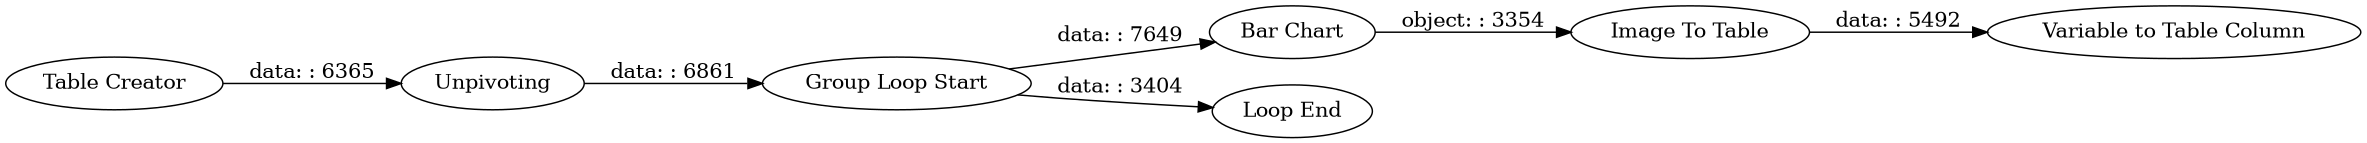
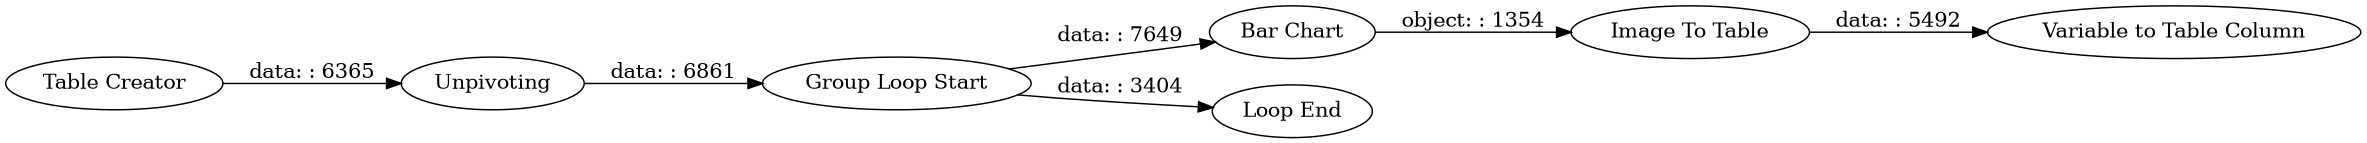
(1473, 21) -> (1473, 21)
